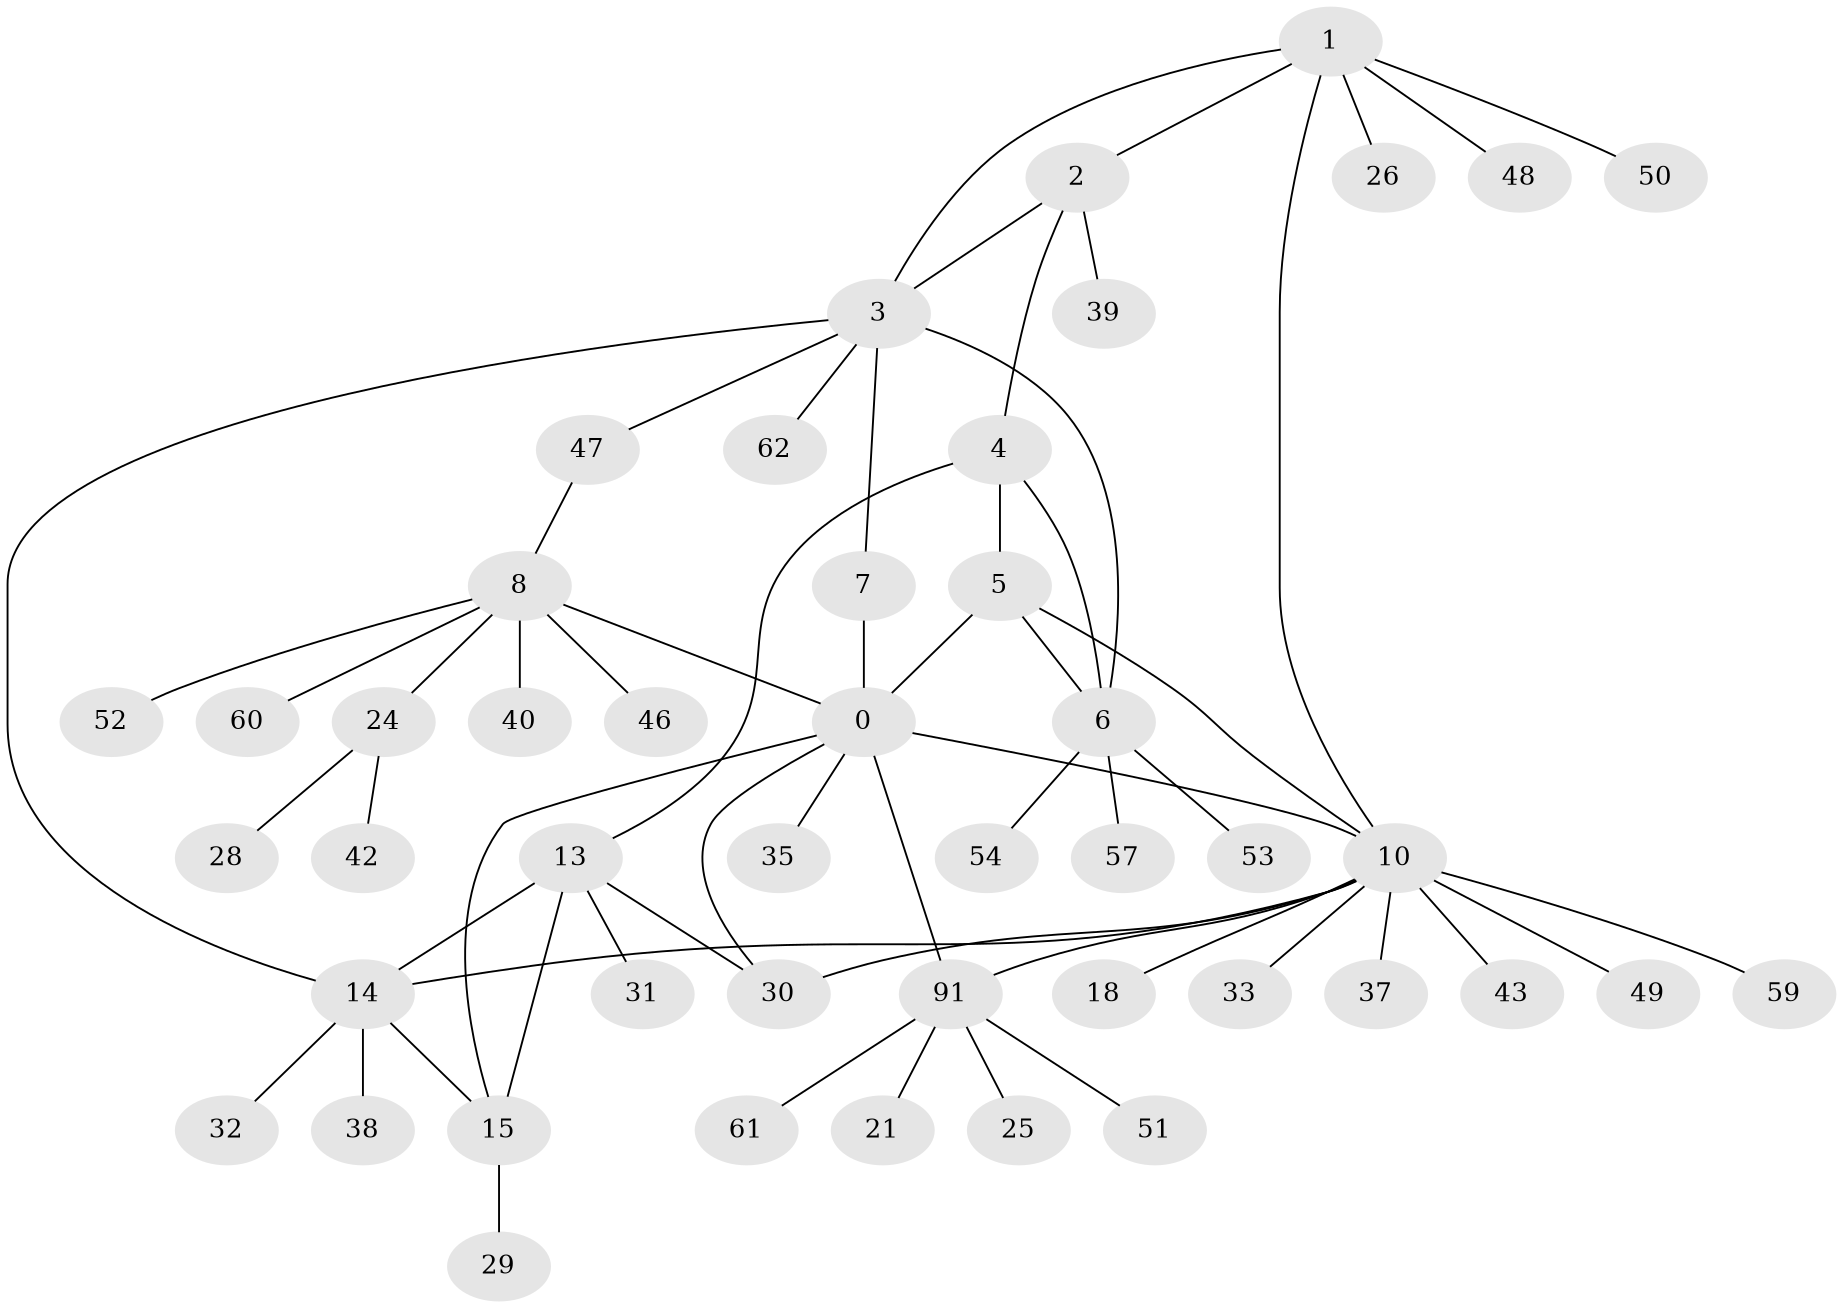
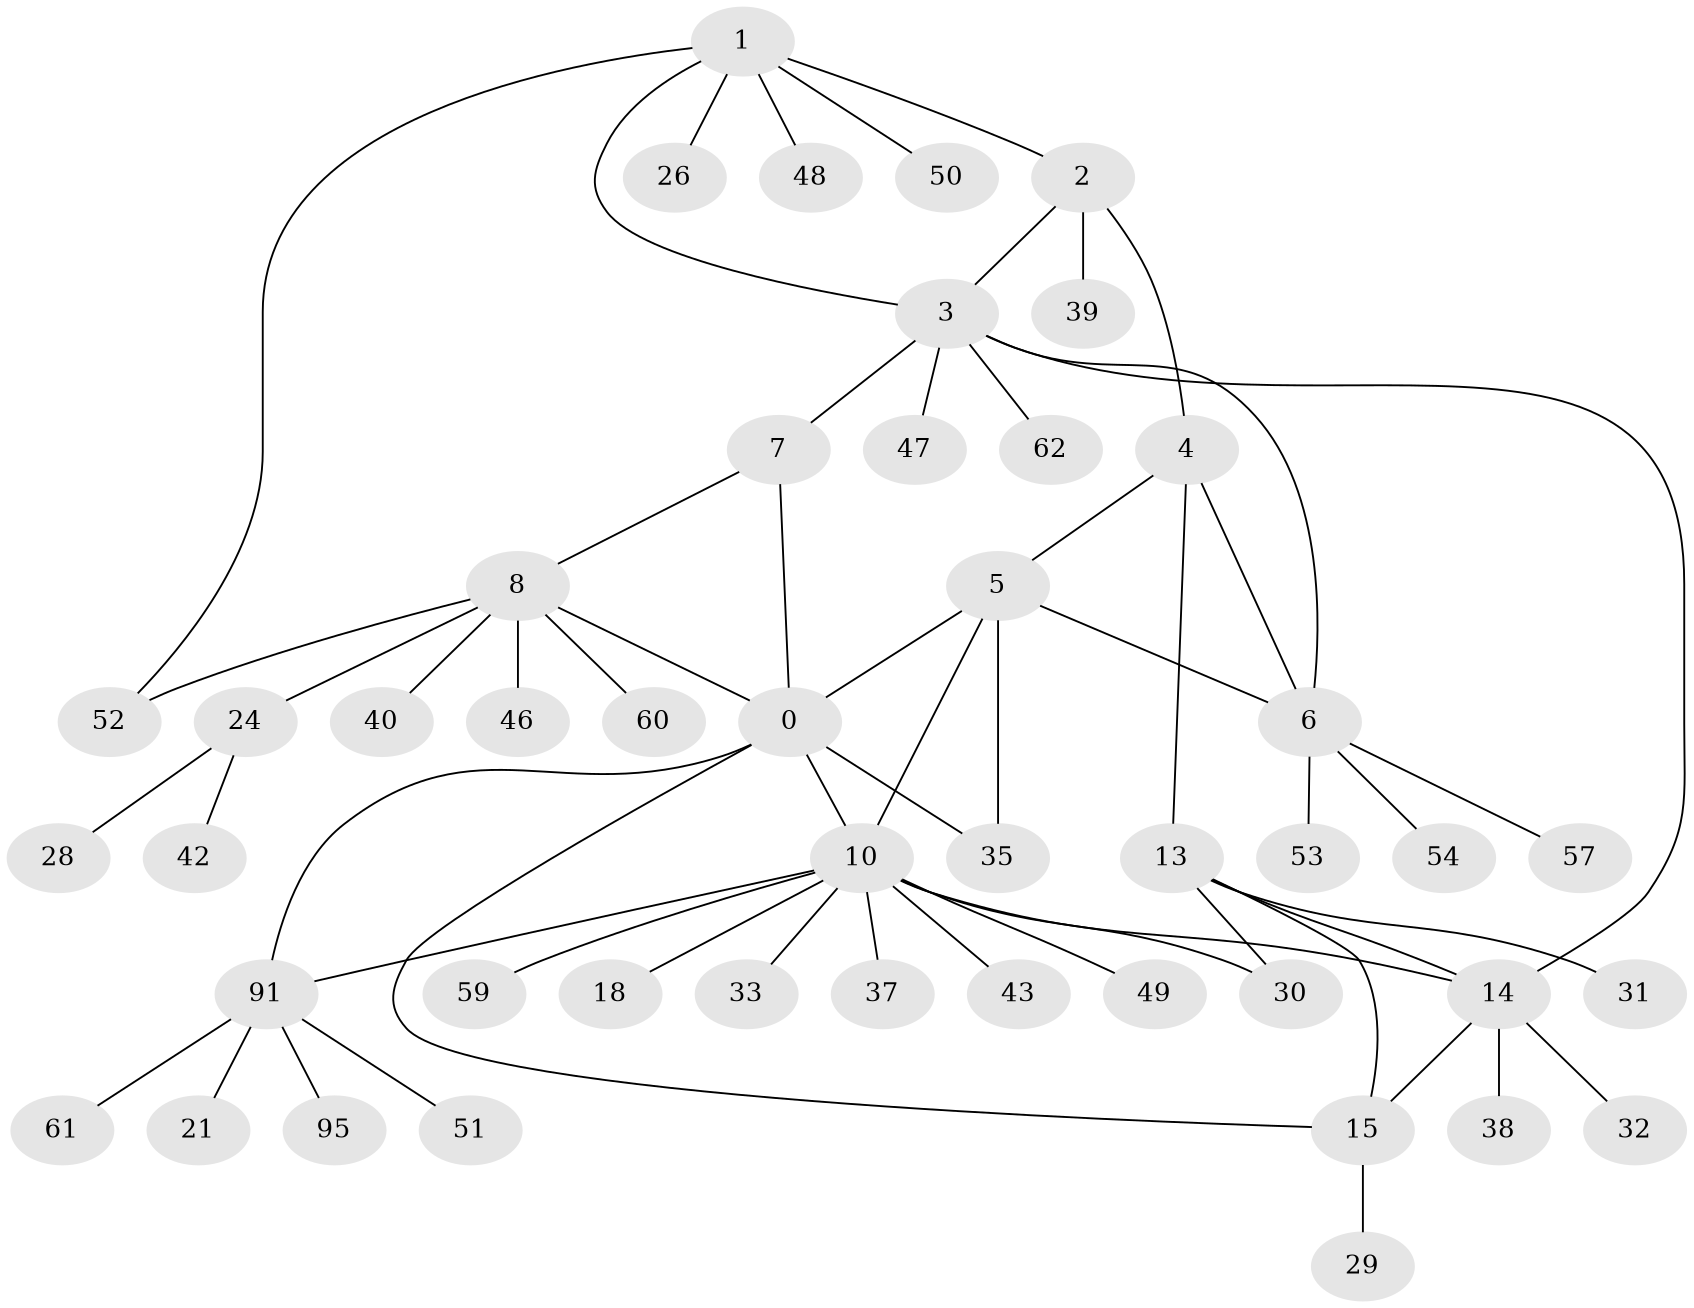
(1280, 459) -> (275, 249)
(554, 518) -> (649, 518)
none -> (998, 722)
(708, 831) -> none
(1019, 1130) -> (335, 1130)
